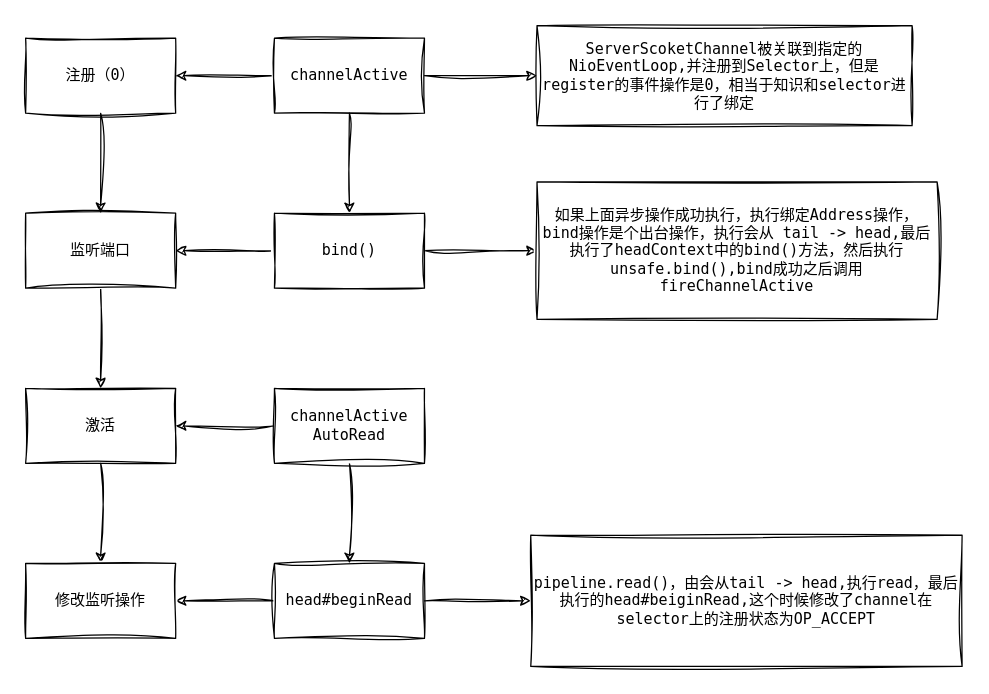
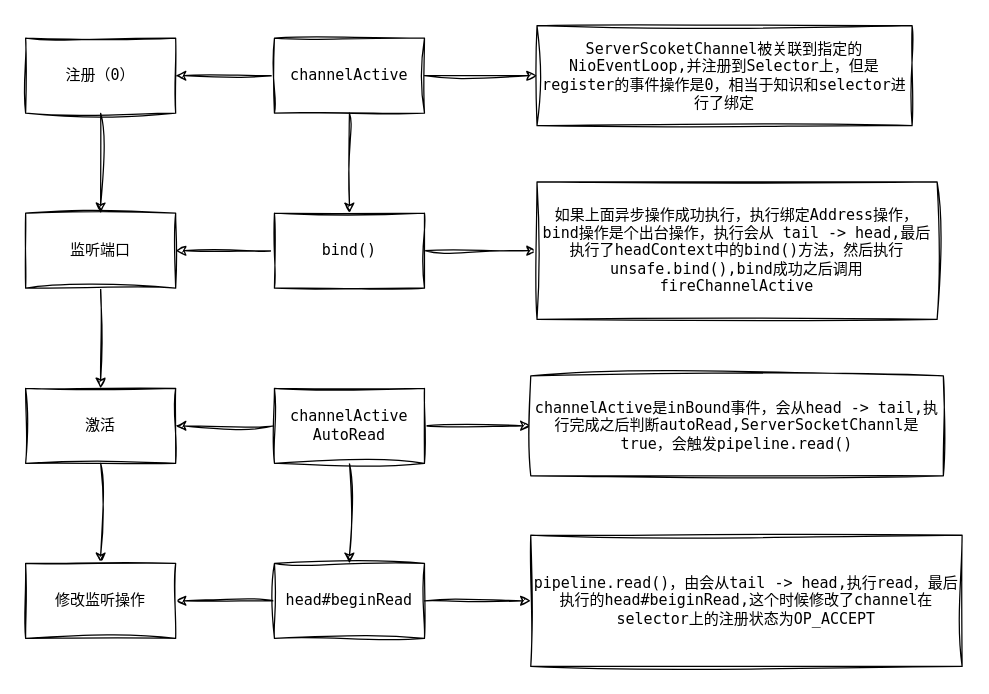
none -> (476, 426)
none -> (737, 426)
